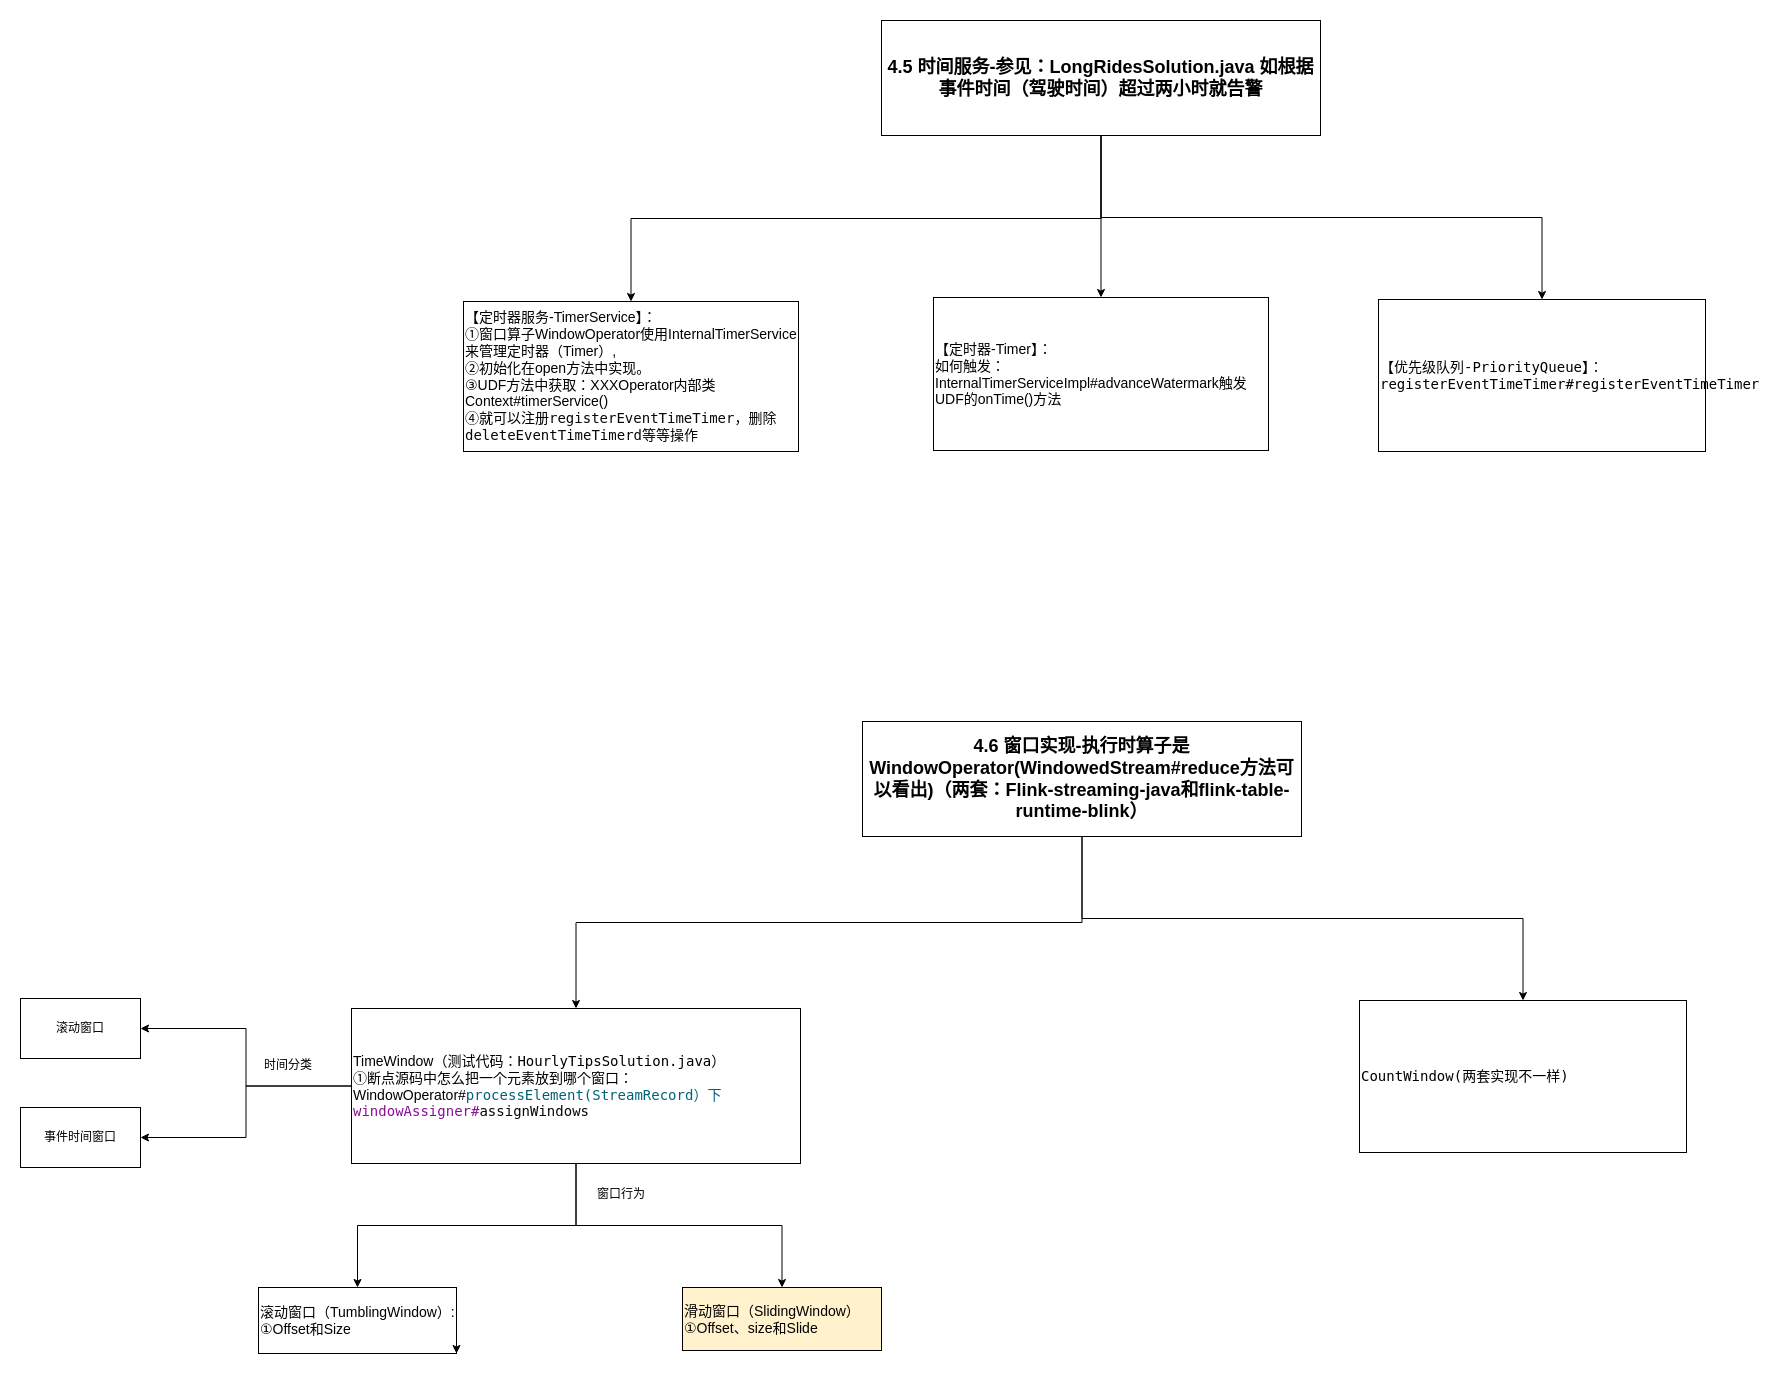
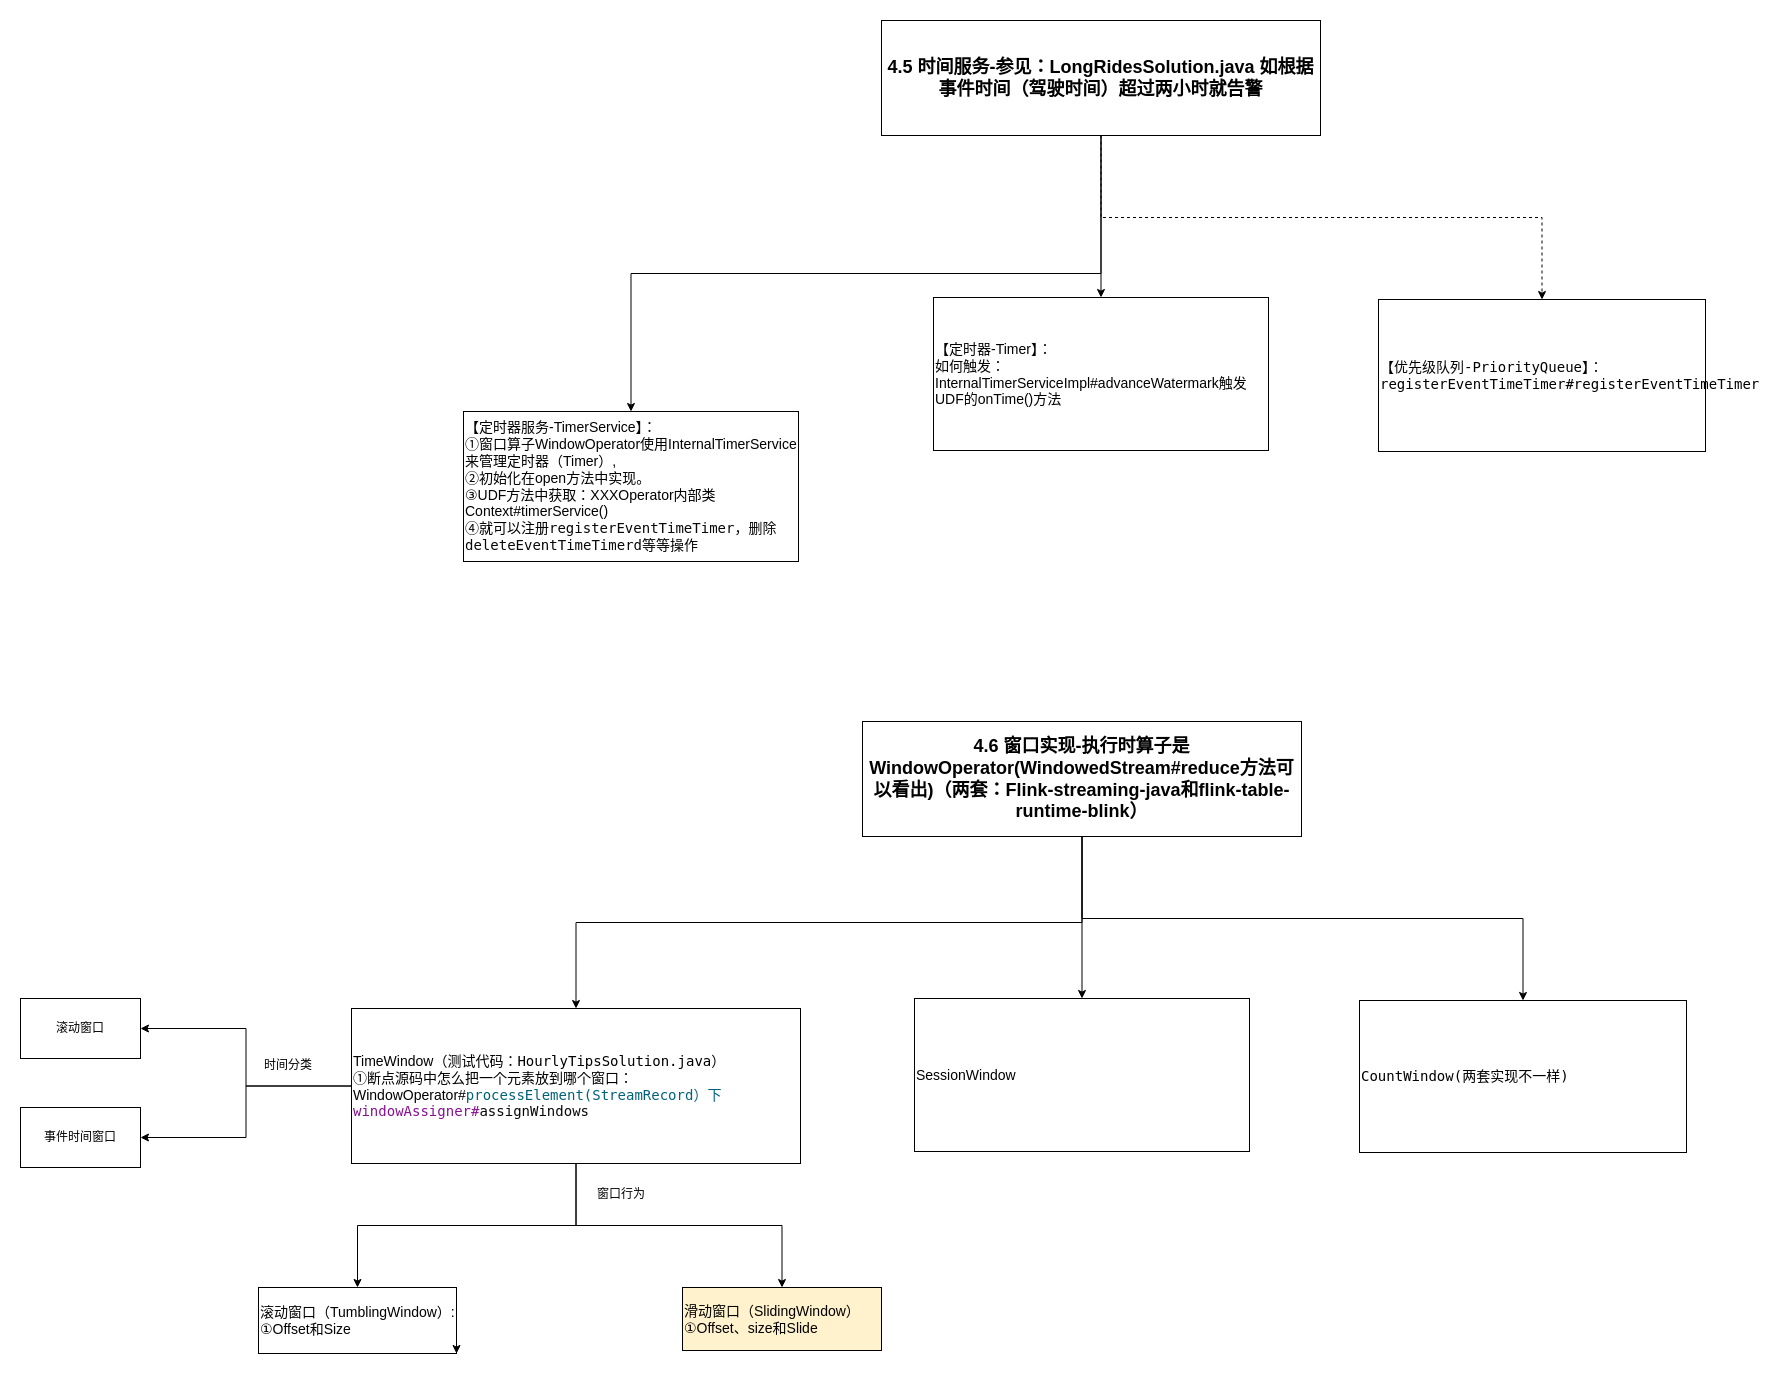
(1358, 218) -> (1358, 218)
(631, 377) -> (631, 487)
none -> (1082, 958)
none -> (1082, 1075)
